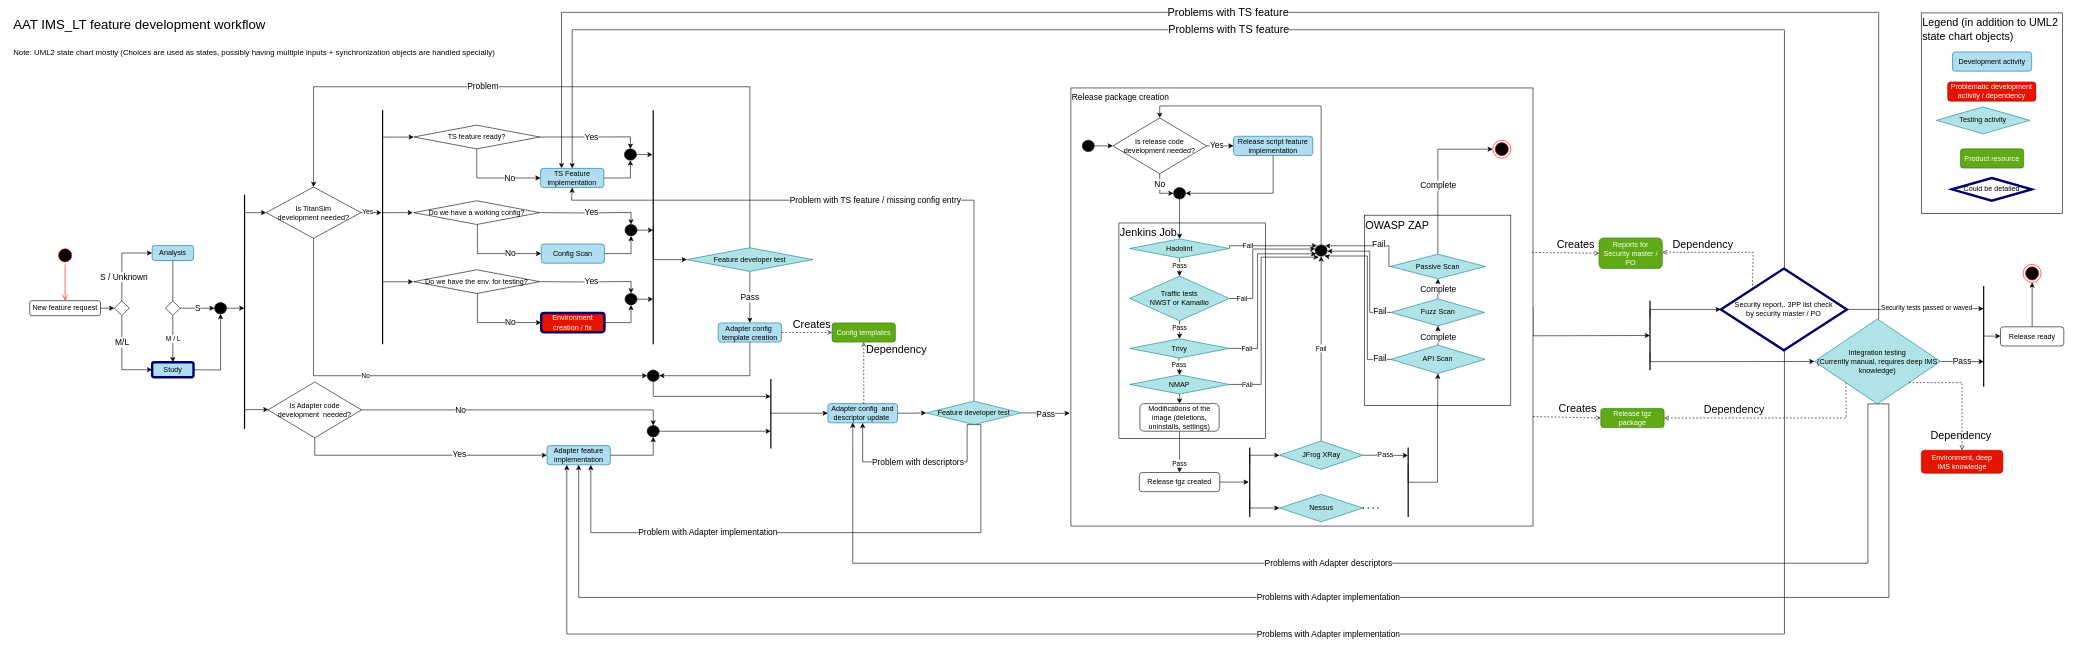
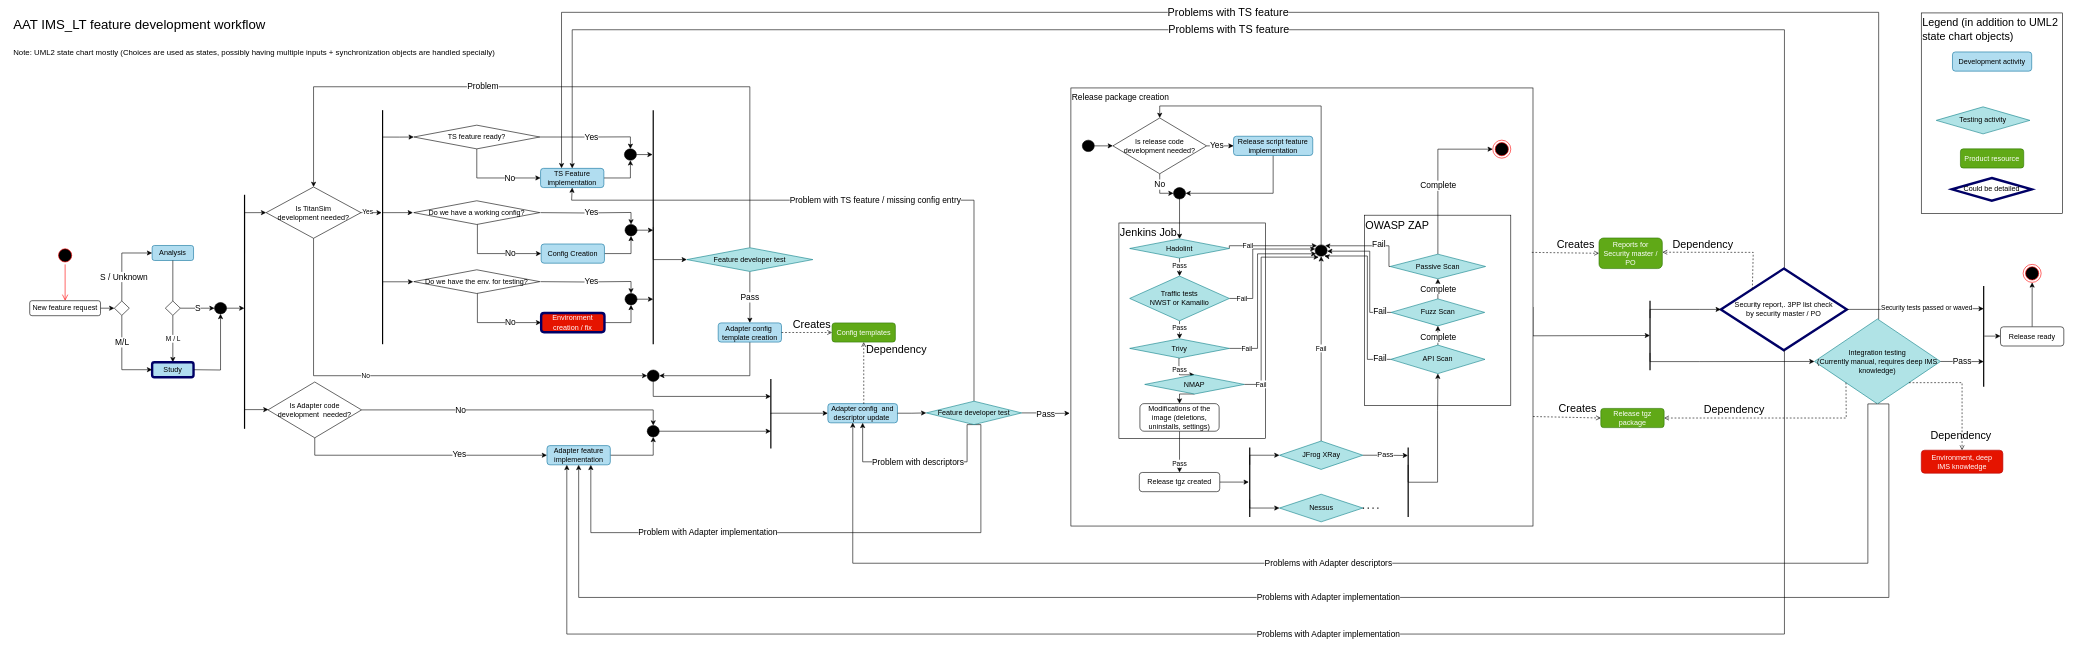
(1991, 92) -> none
(573, 254) -> (573, 254)
(1179, 384) -> (1194, 384)
